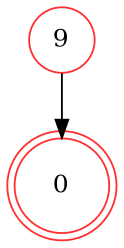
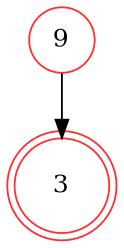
(62, 186) -> (62, 186)
